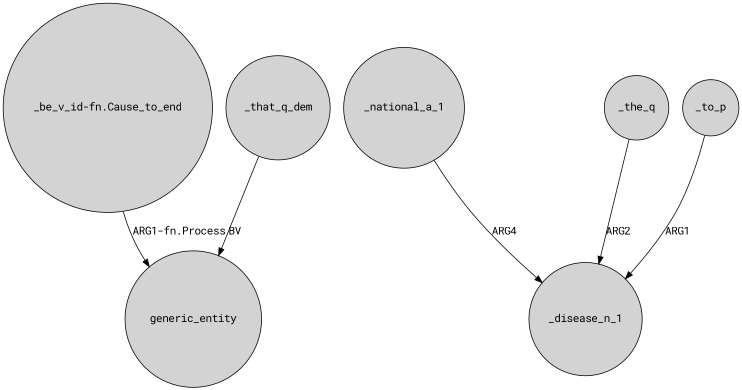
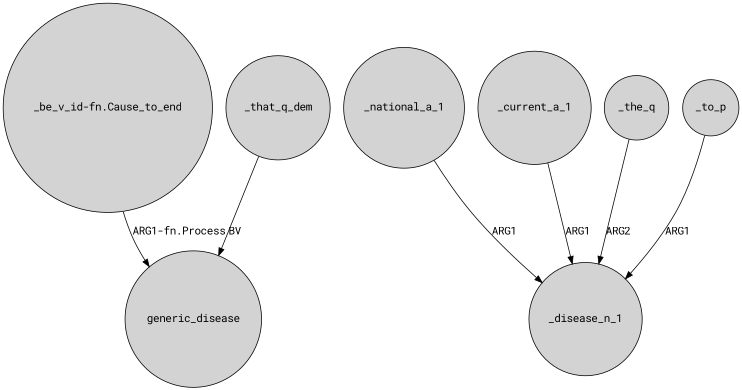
none -> (535, 108)
(505, 232) -> (505, 232)
(193, 319) -> (193, 319)
